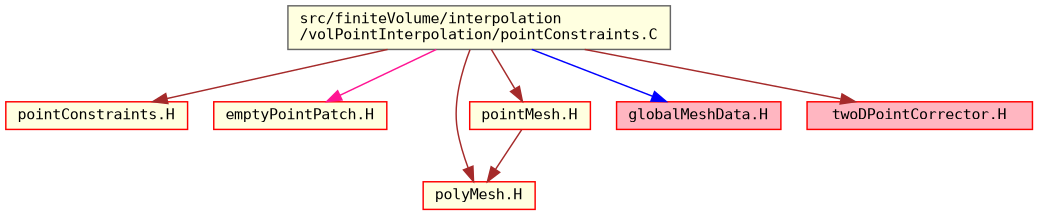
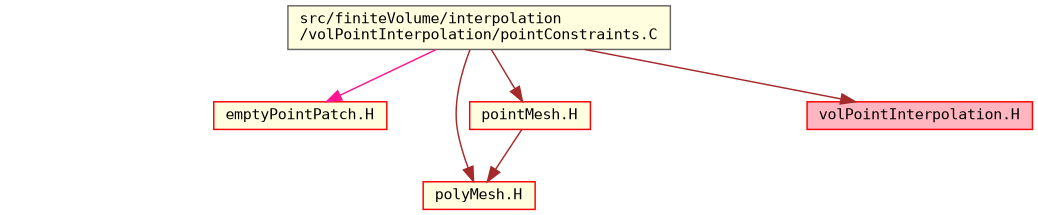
(97, 116) -> none
(699, 116) -> none
(920, 116) -> (920, 116)
